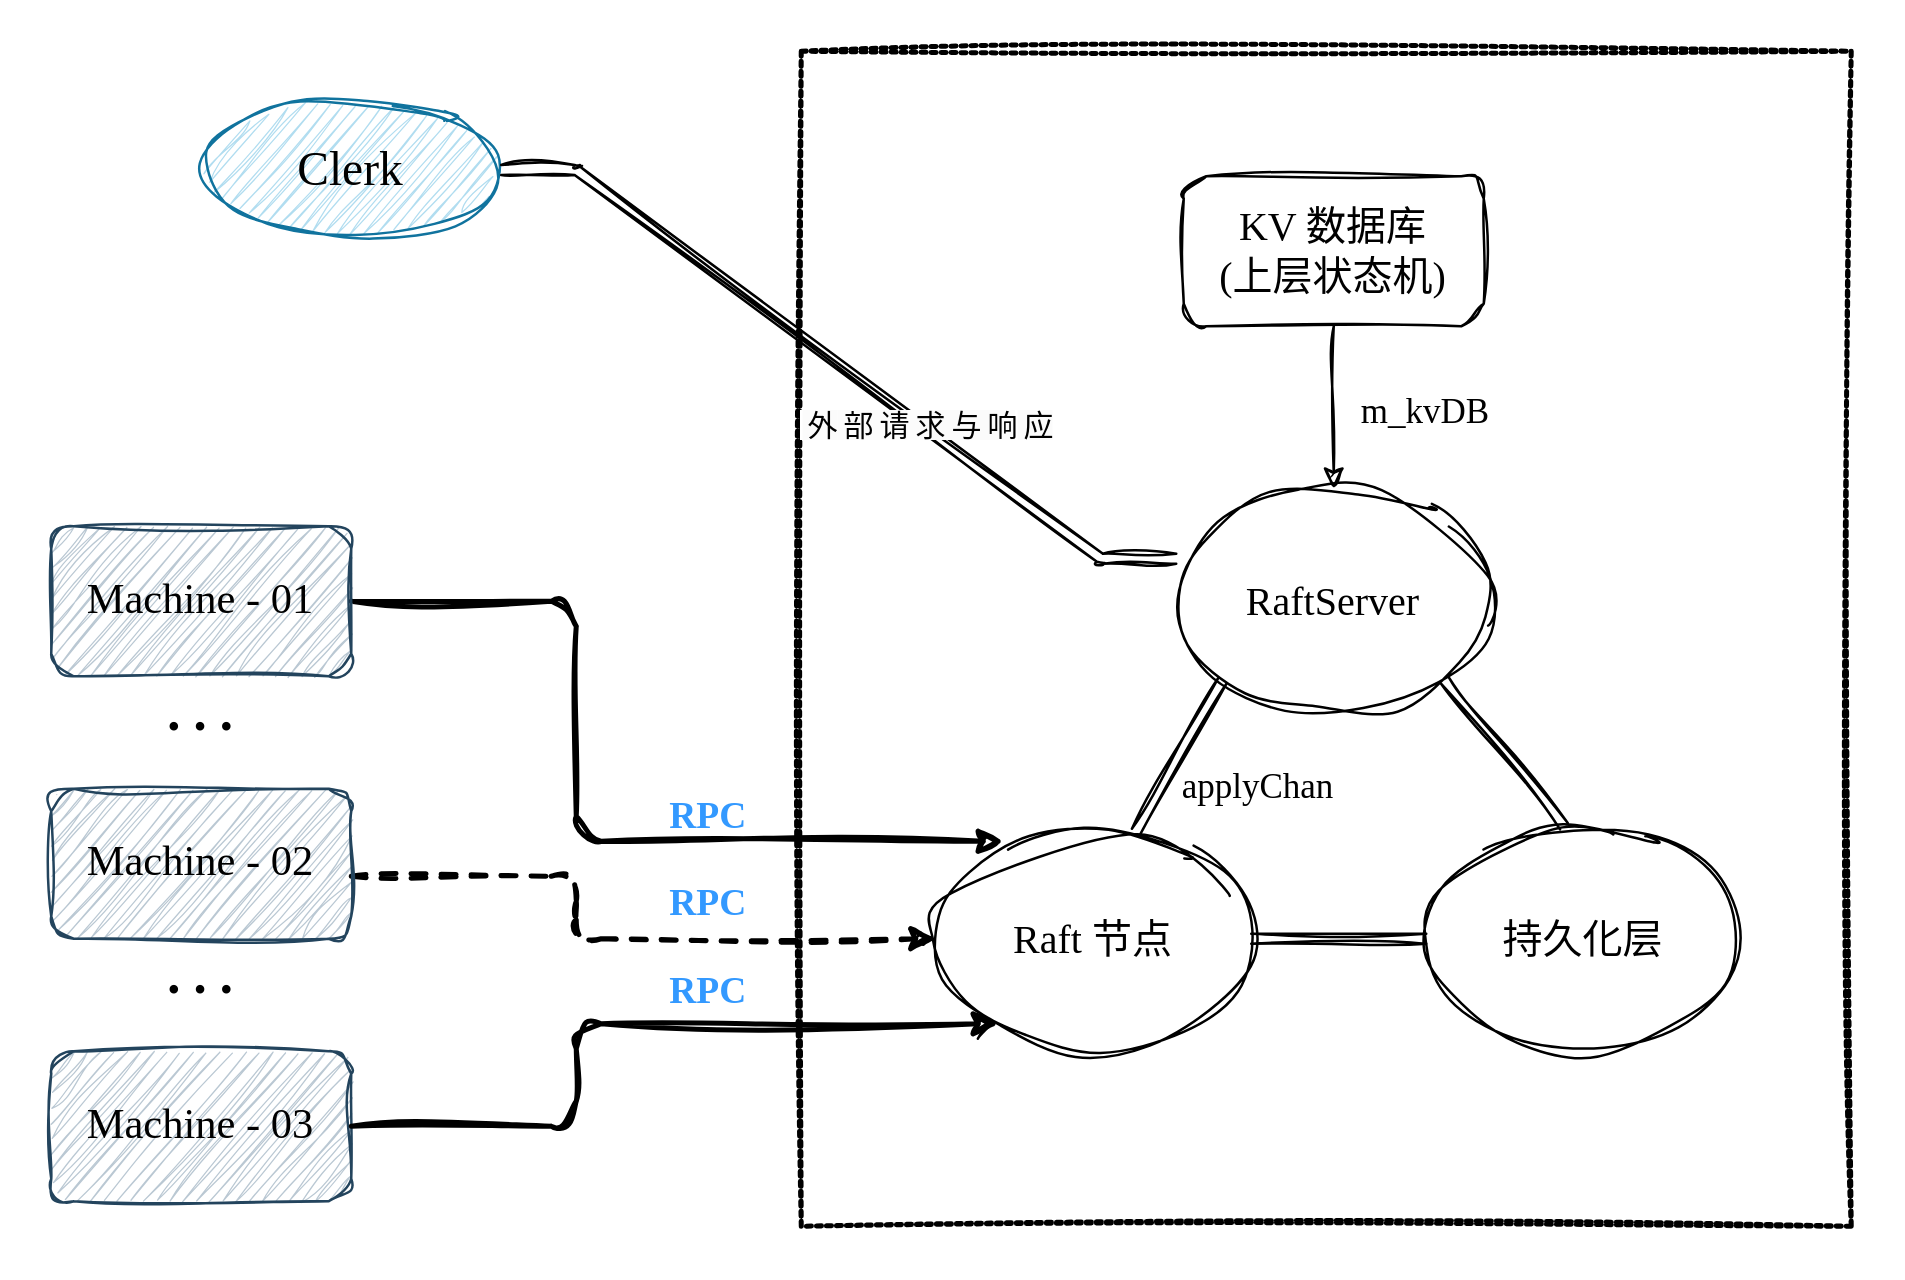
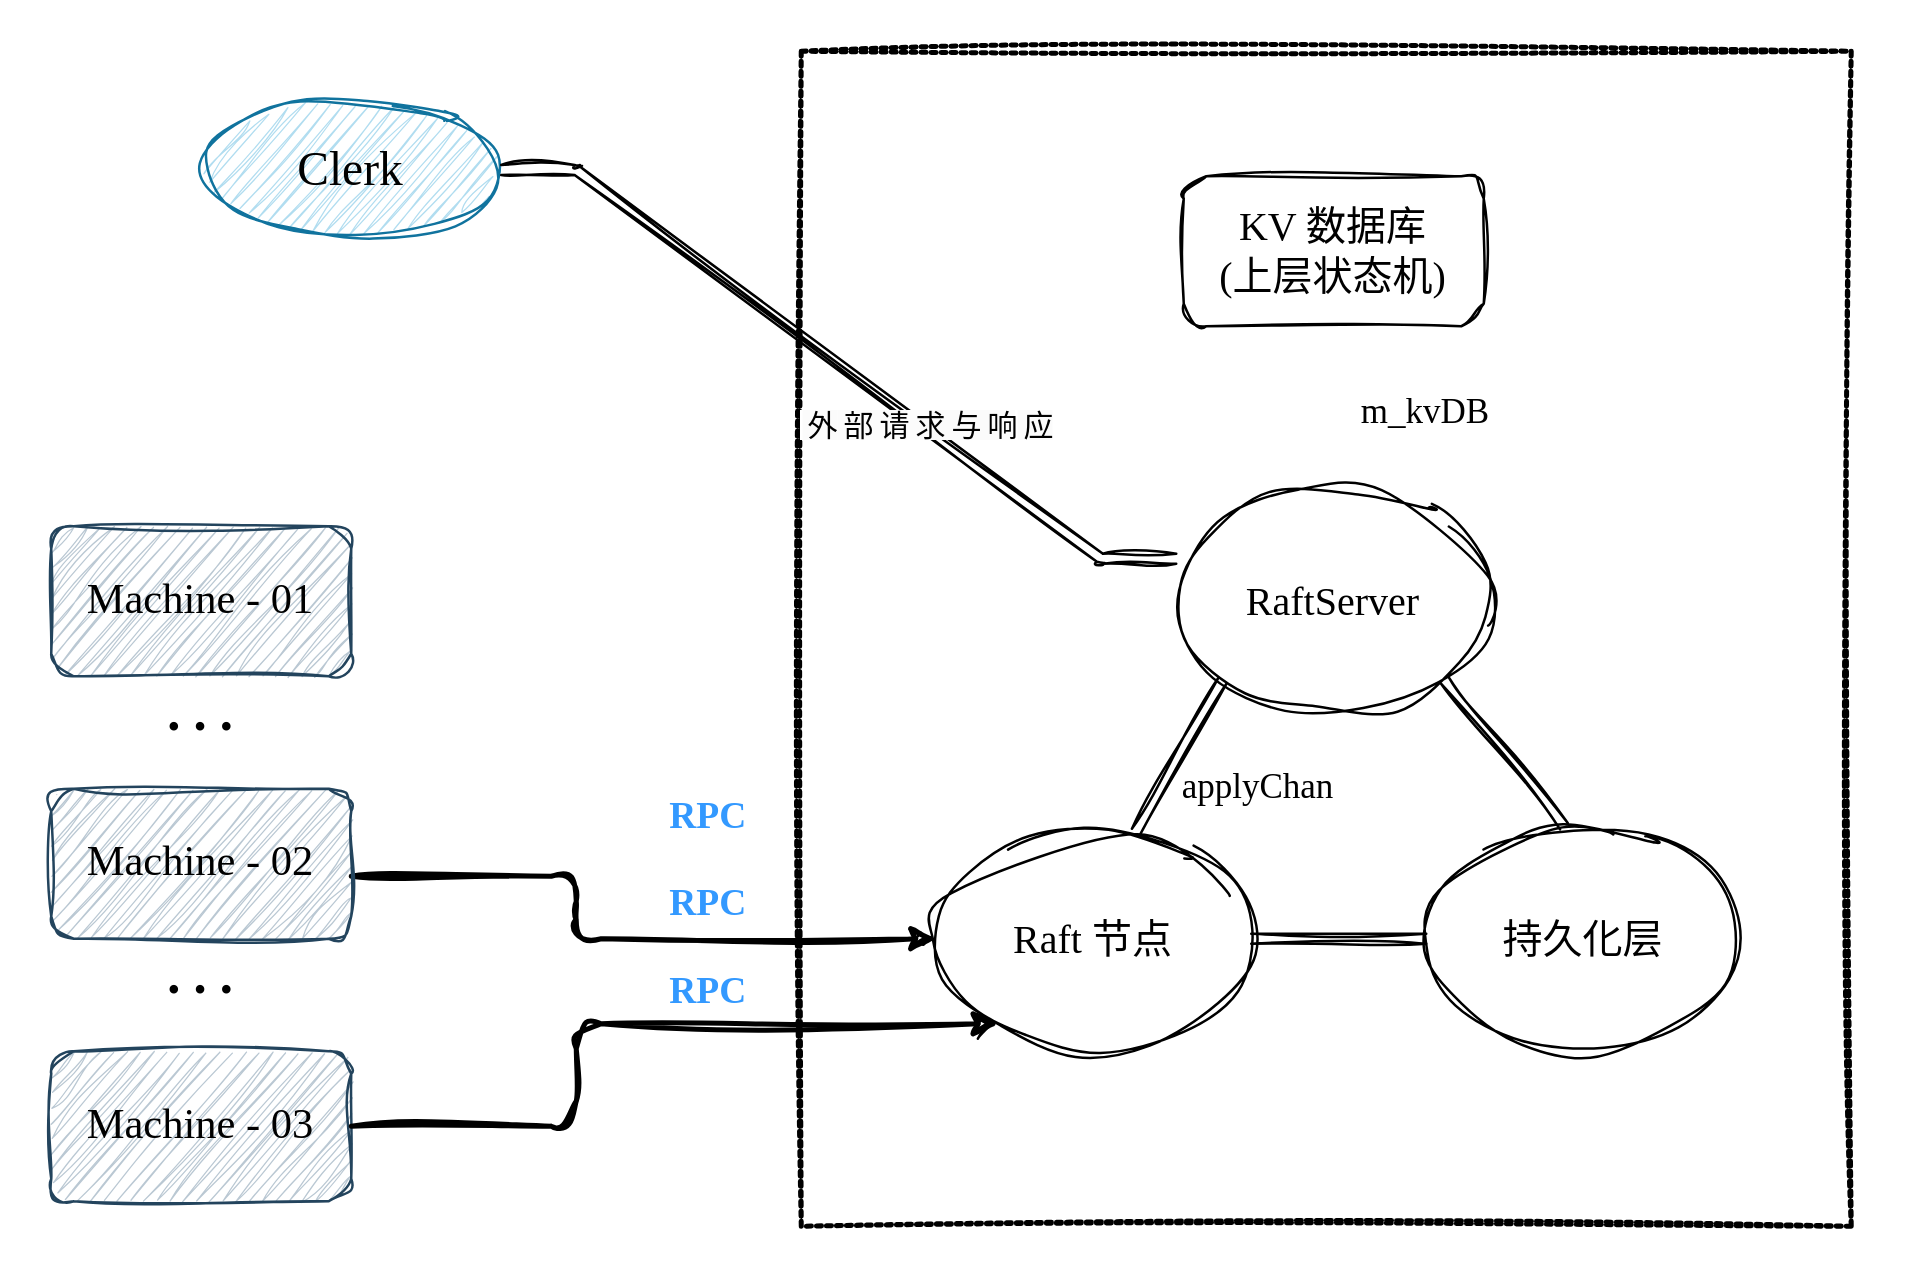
(1334, 402) -> none
(576, 715) -> none
(507, 876) -> (507, 876)
